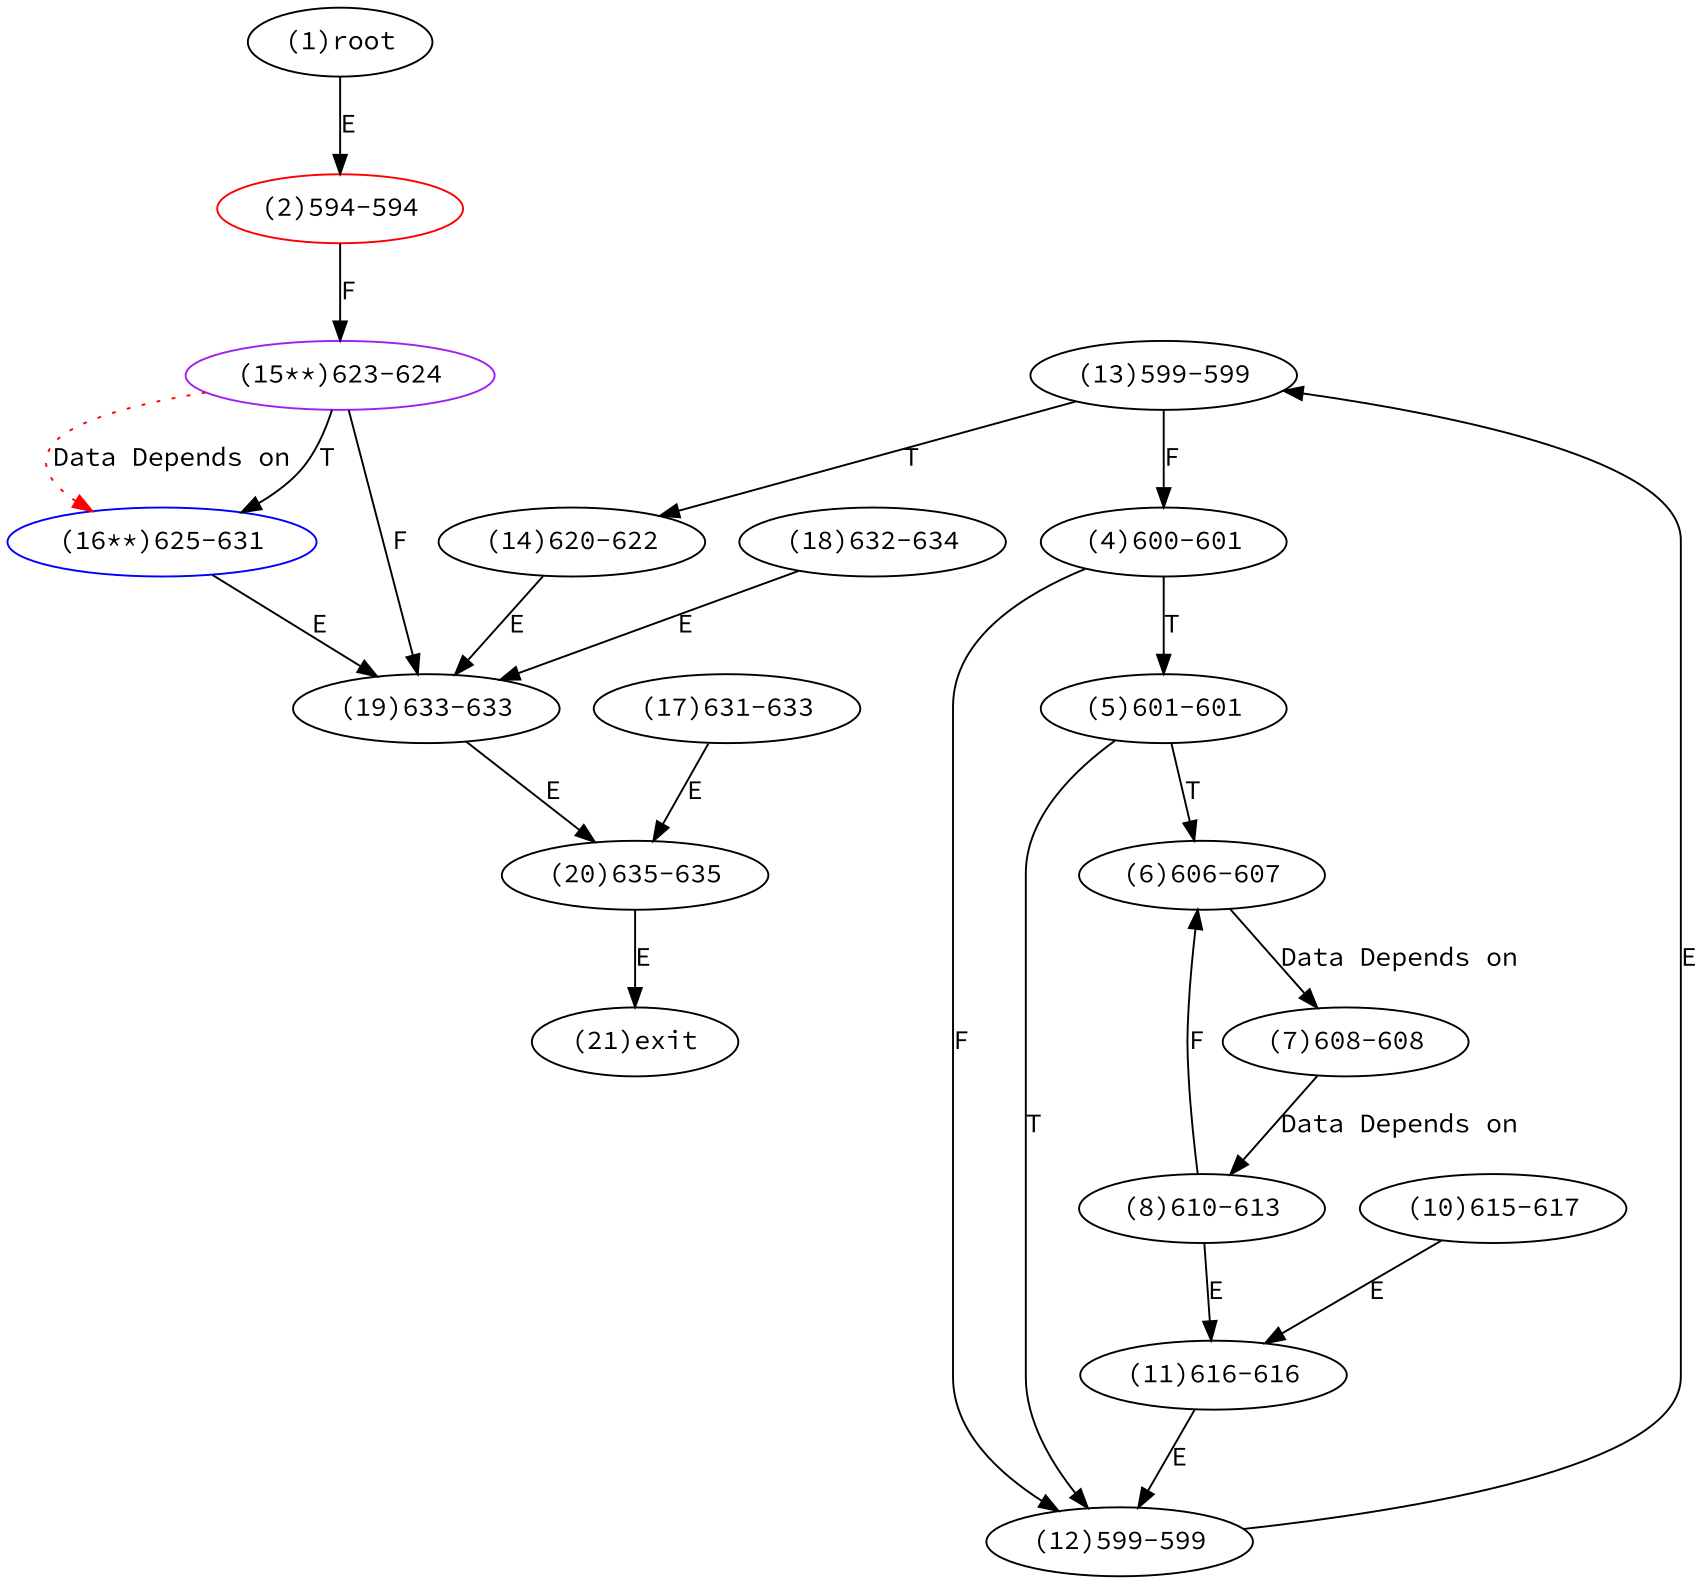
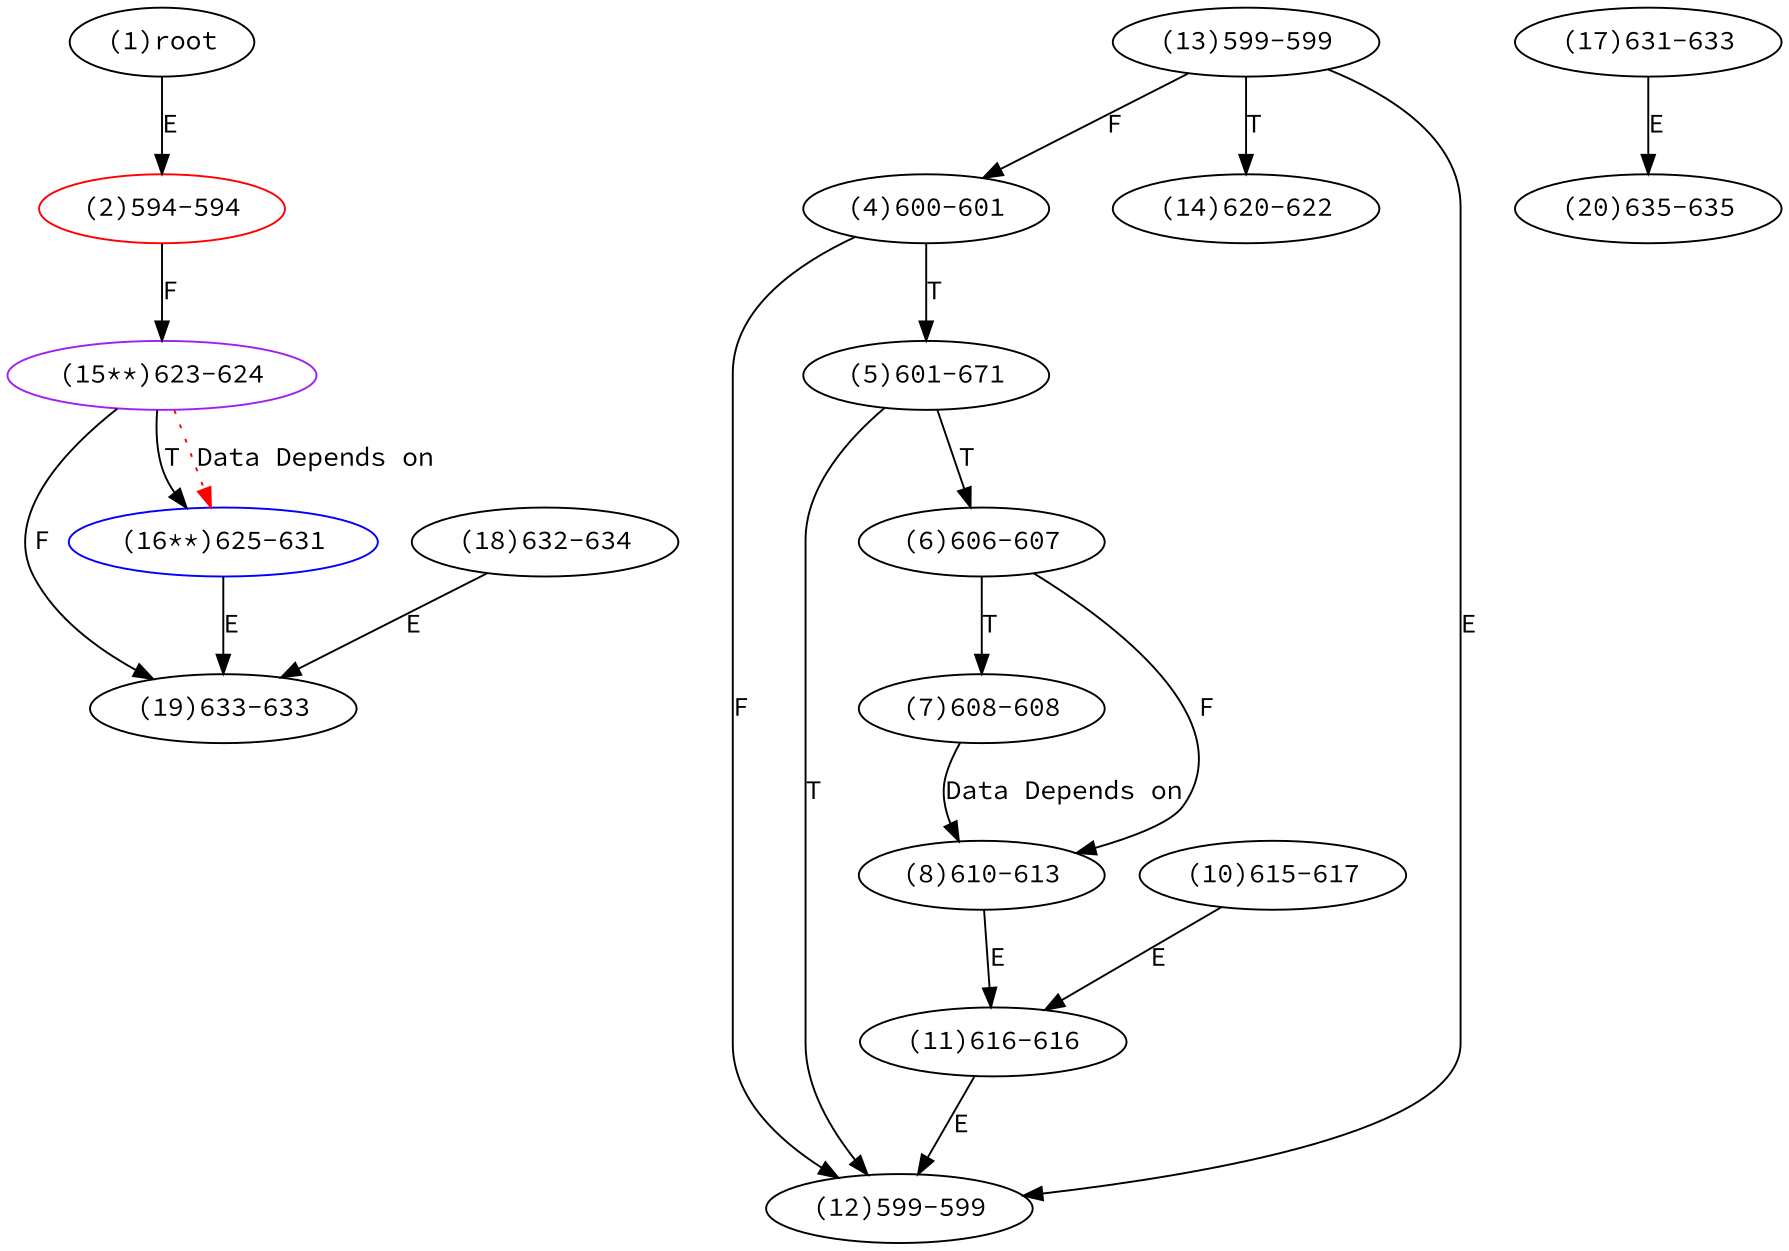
(506, 618) -> none
(1164, 709) -> (926, 375)
(523, 786) -> none
(1399, 959) -> (990, 625)
(1681, 989) -> (1461, 756)
(635, 1042) -> none
(1188, 1052) -> (1184, 707)
